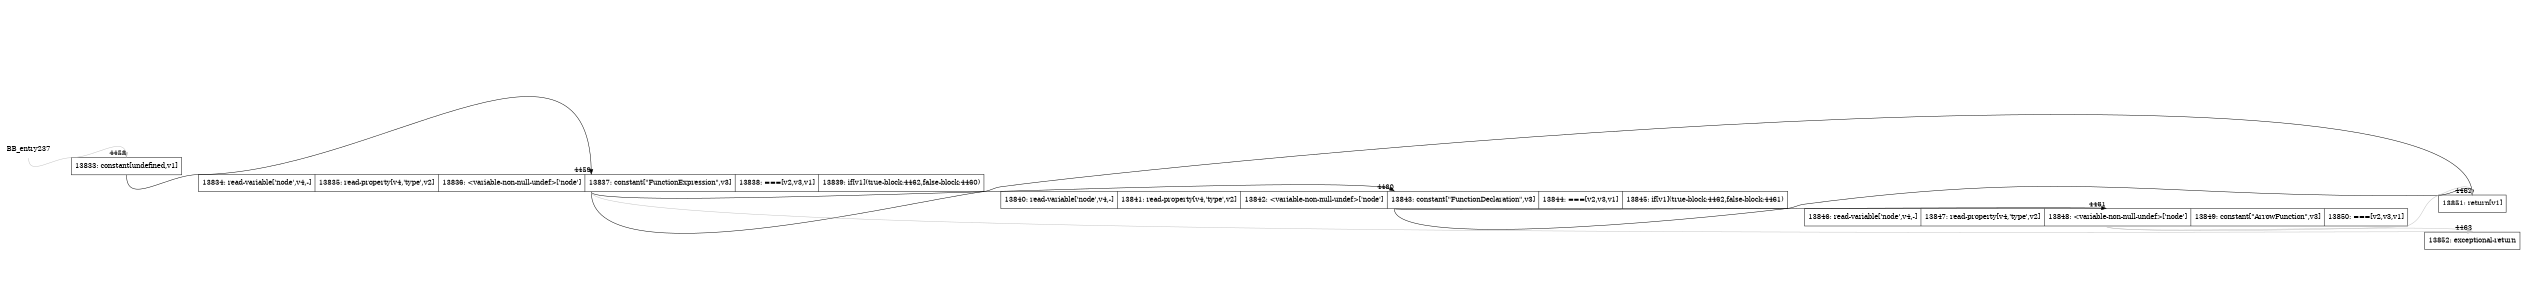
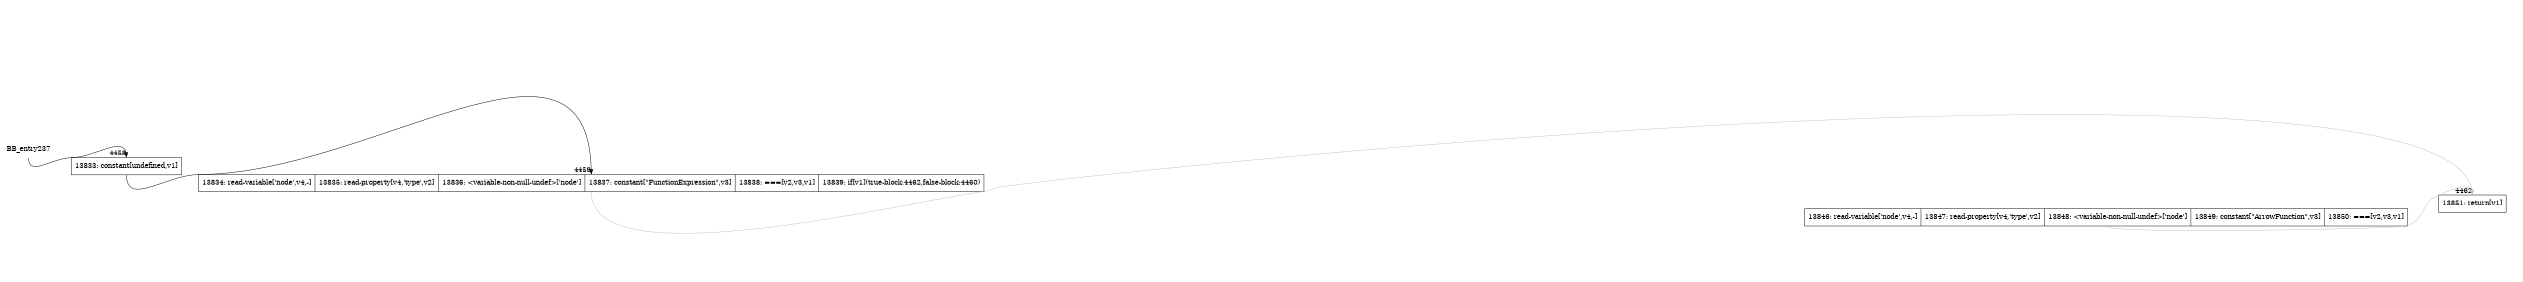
(1528, 137) -> (1528, 137)
(76, 157) -> (76, 157)
(1394, 200) -> none
(2472, 241) -> none
